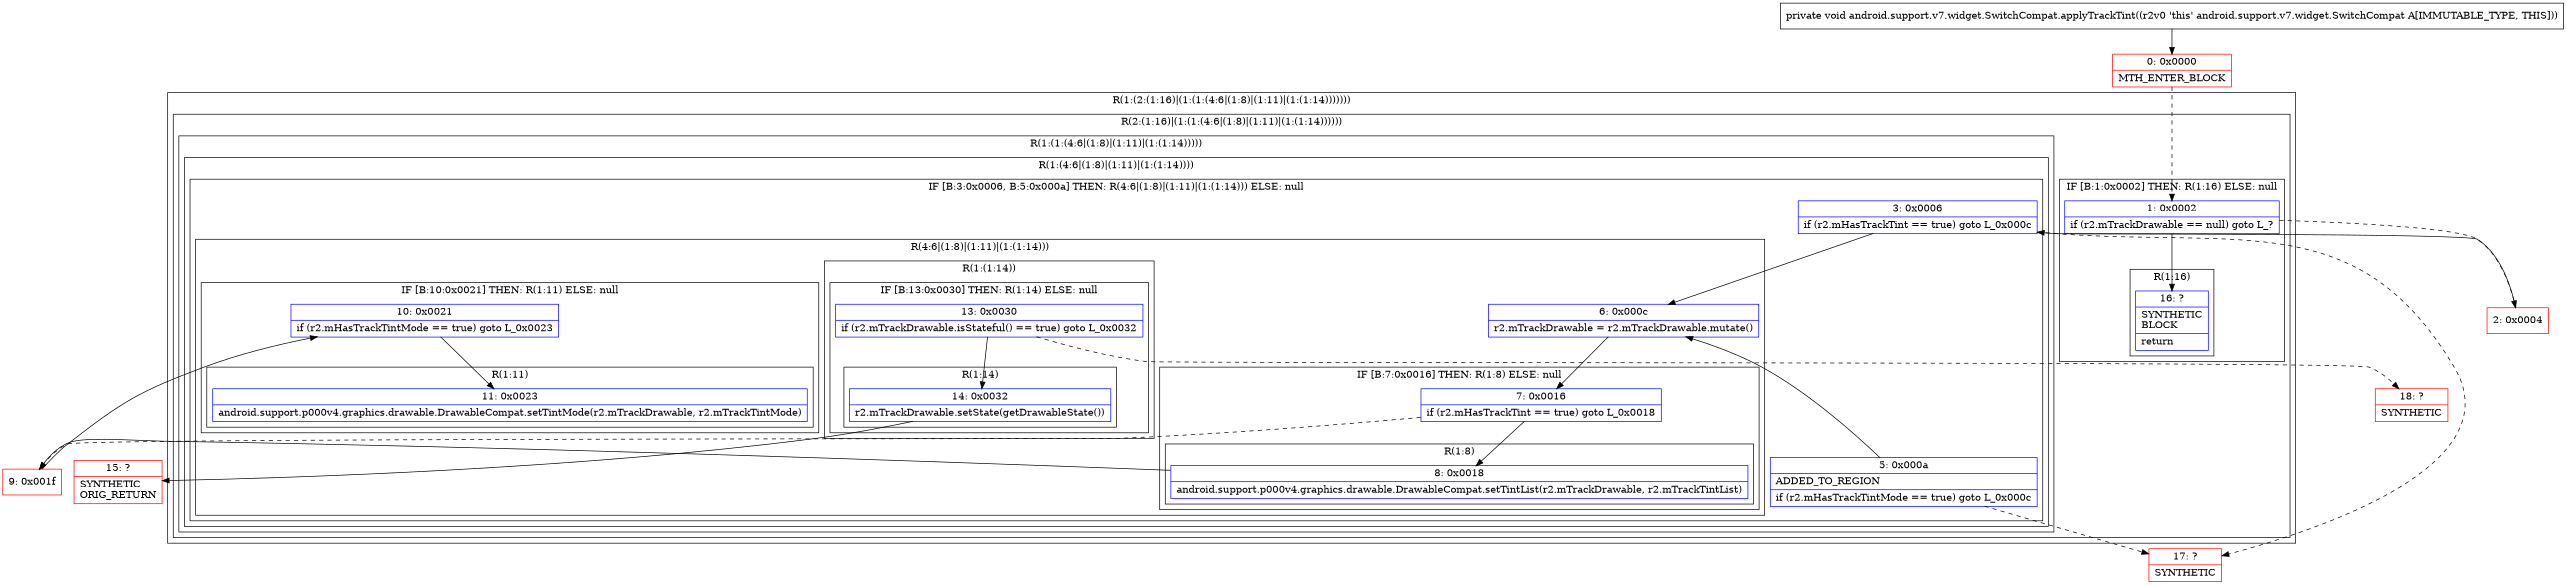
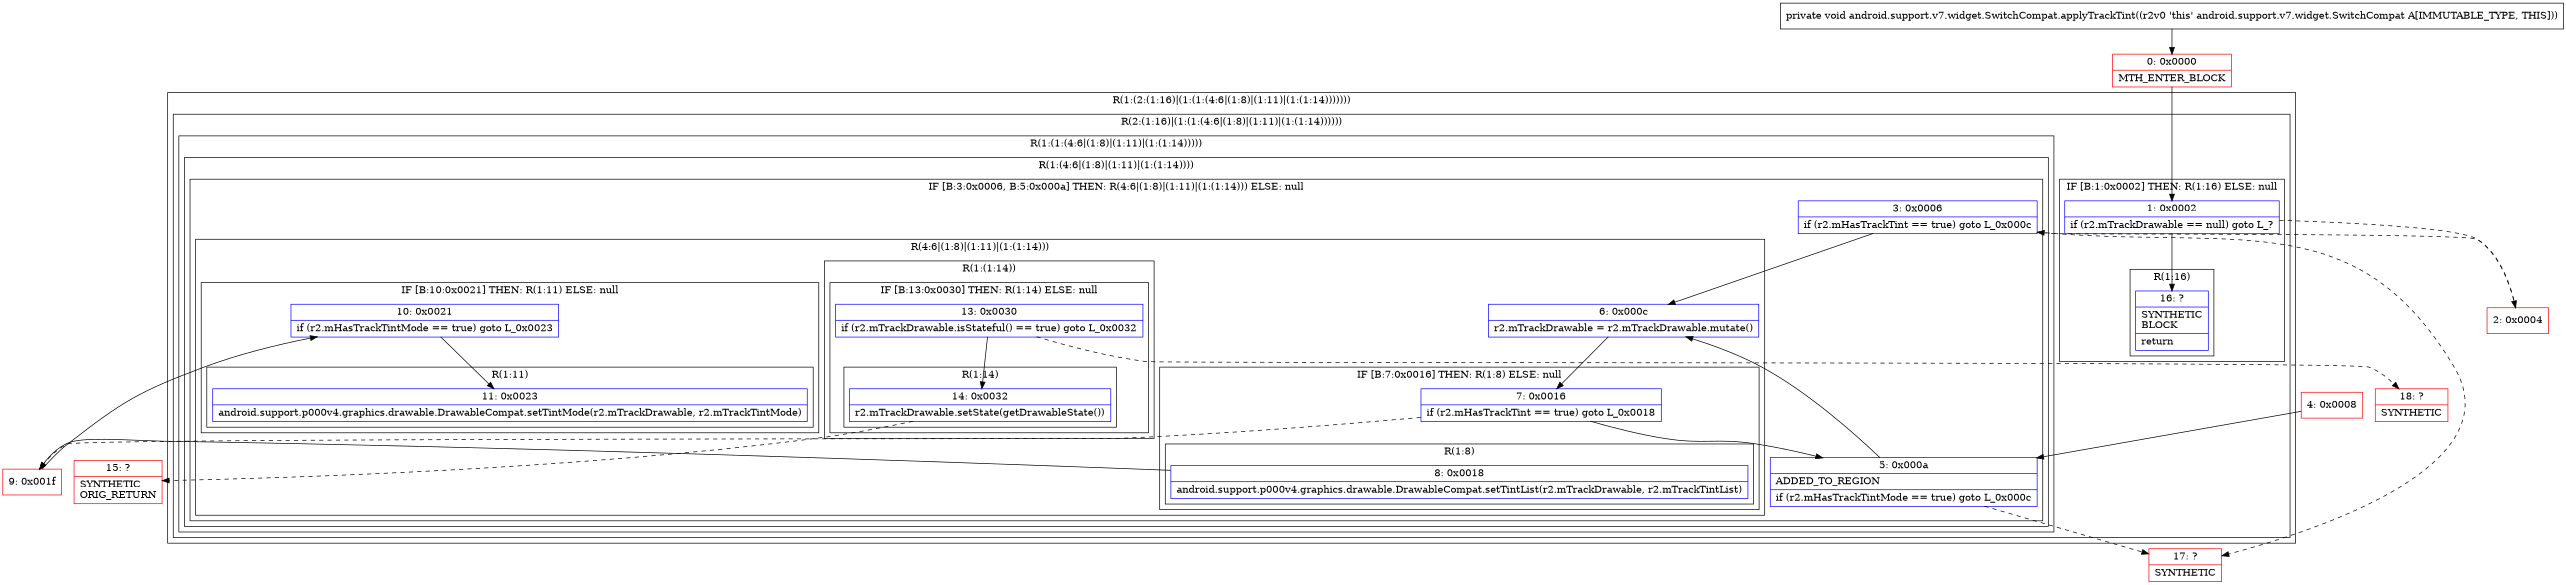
(2172, 140) -> (2172, 140)
(2301, 235) -> (2301, 235)
none -> (2332, 405)
(1505, 439) -> (1674, 440)
(542, 464) -> (542, 464)
